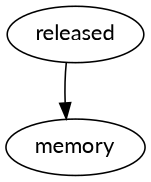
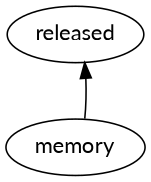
(65, 83) -> (86, 98)
